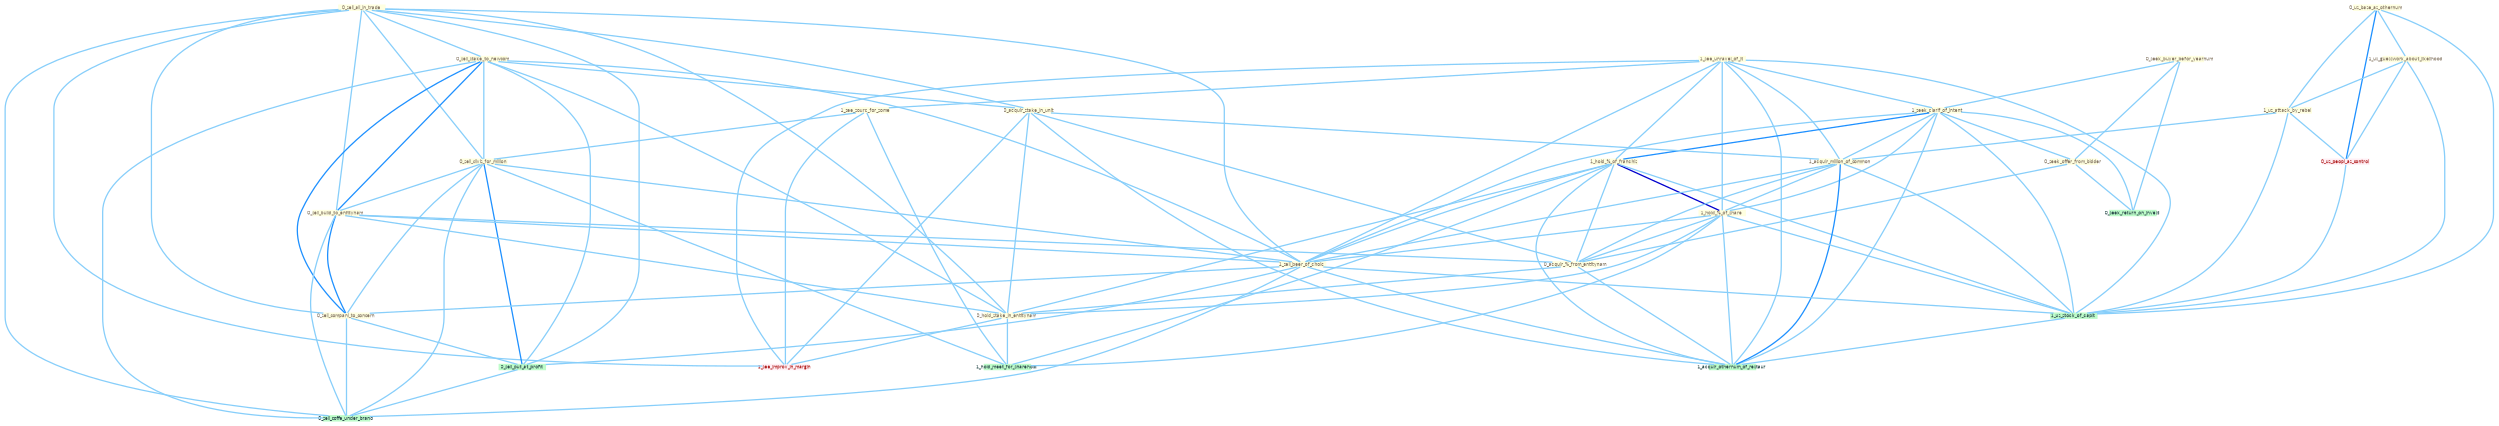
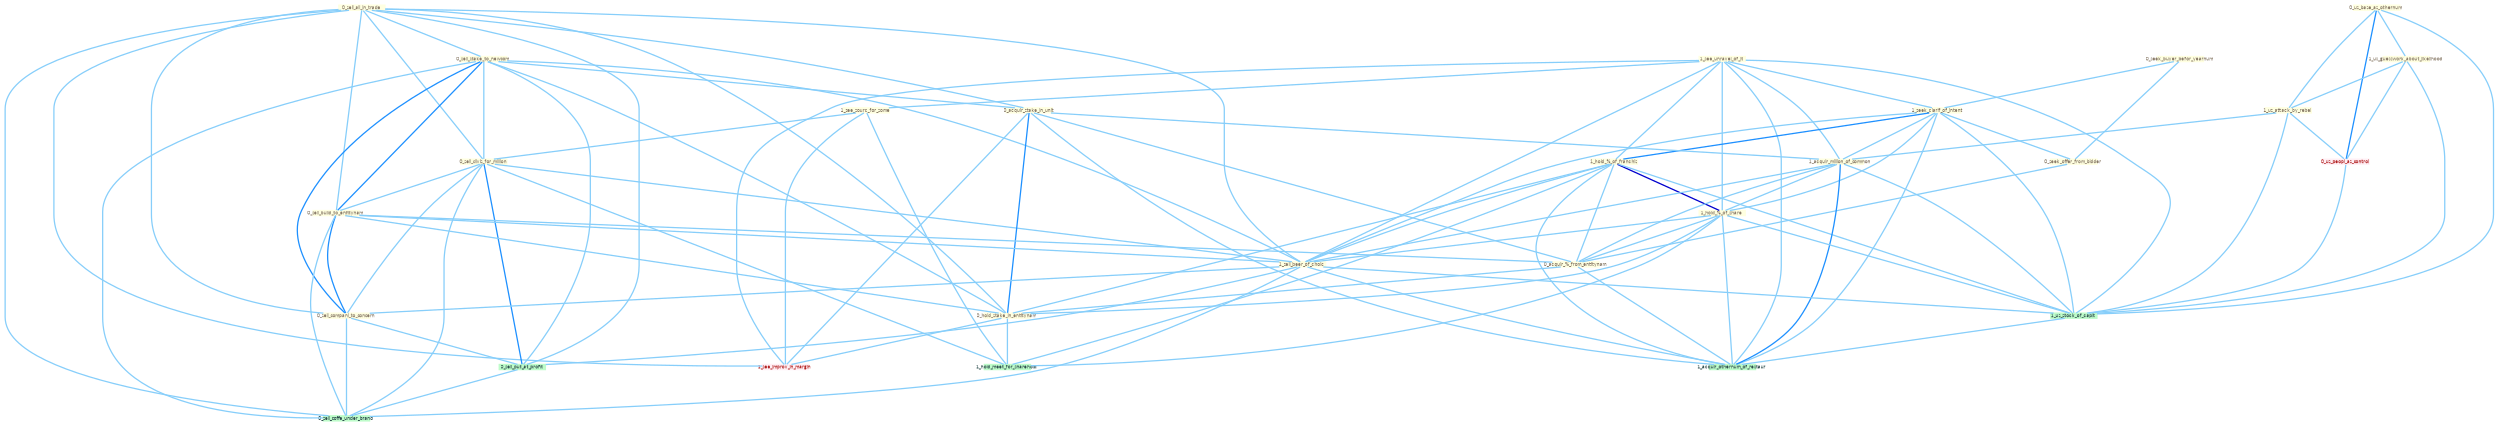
(1018, 213) -> (1018, 213)
(2133, 213) -> none
